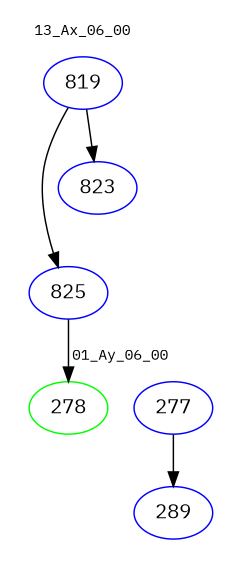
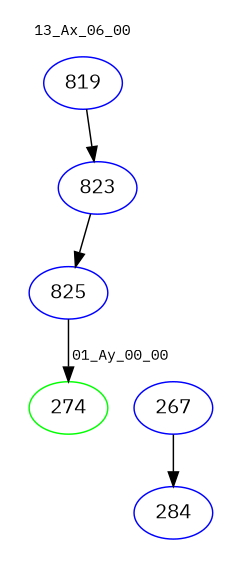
(43, 179) -> (85, 233)
(121, 356) -> (121, 356)
(68, 408) -> (68, 408)
(173, 408) -> (173, 408)
(173, 513) -> (173, 513)
